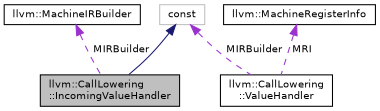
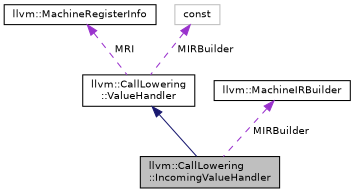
(150, 55) -> (178, 135)
